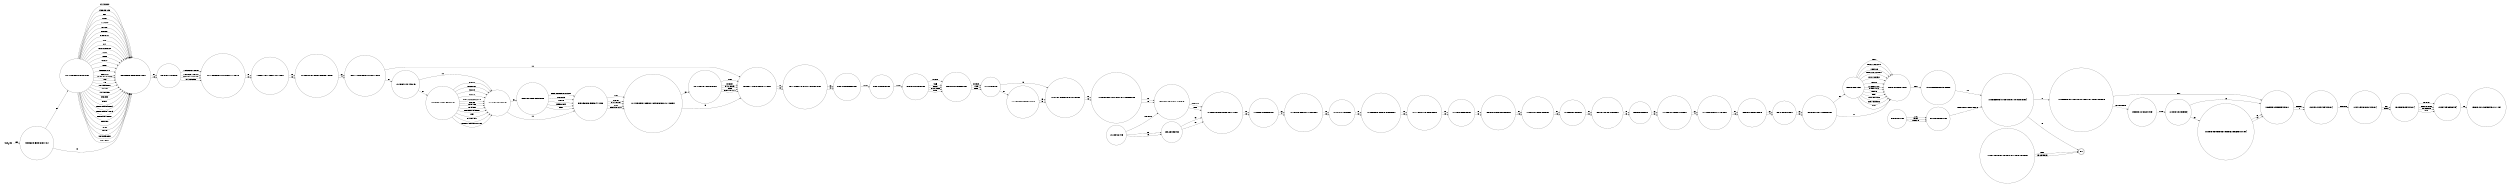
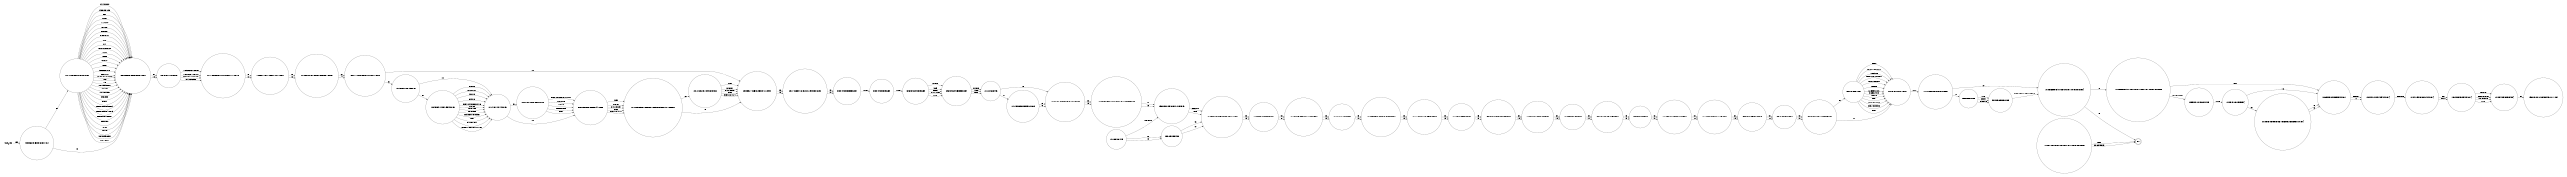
none -> (1955, 96)
